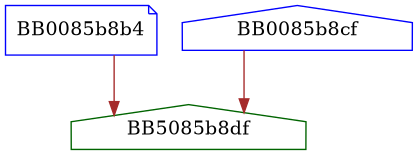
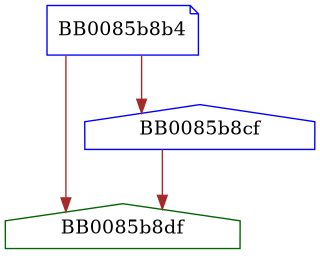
none -> (142, 77)
(189, 129) -> (123, 228)
